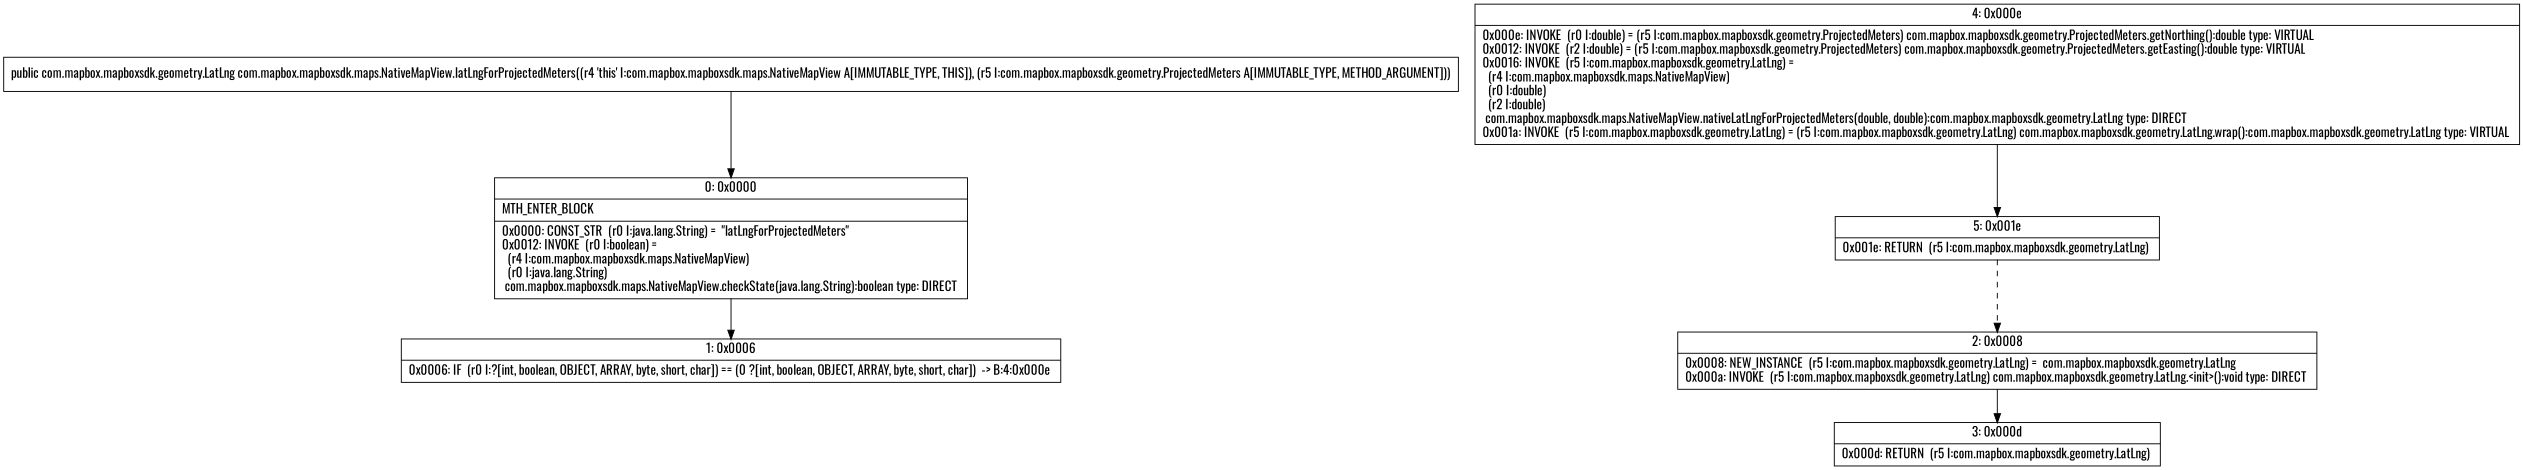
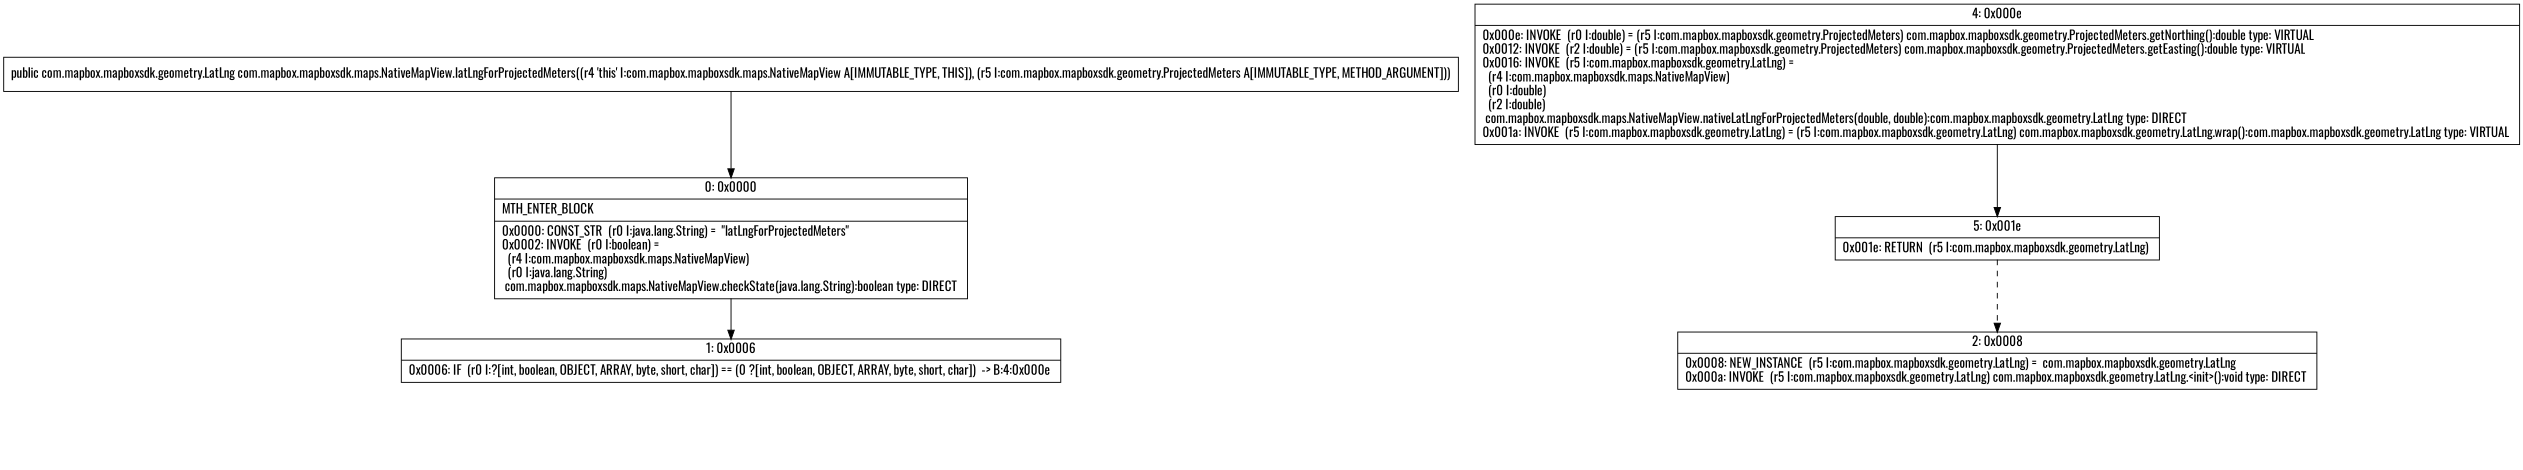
(581, 246) -> (582, 246)
(1997, 444) -> none
